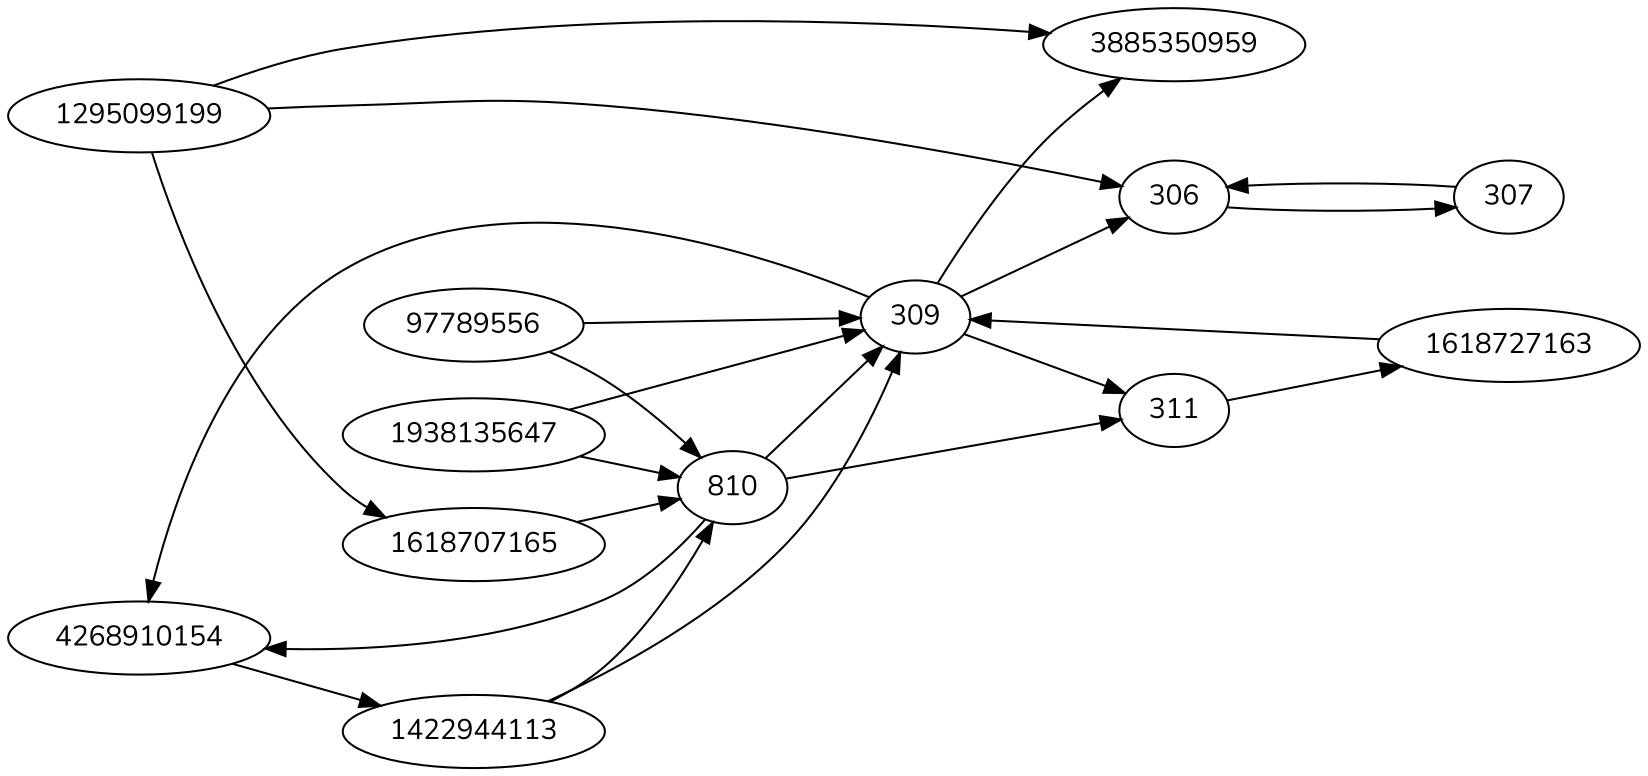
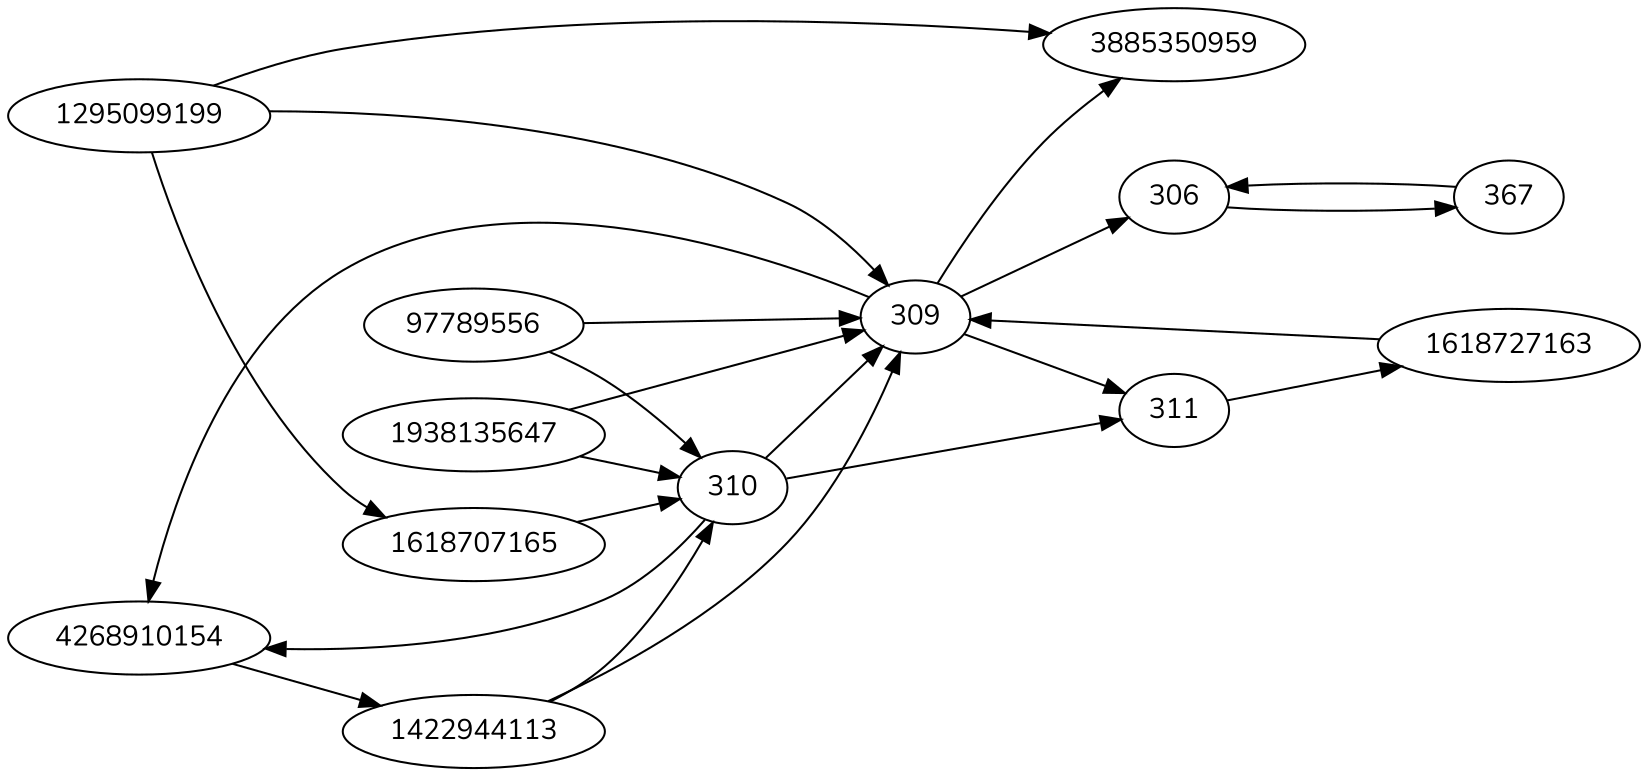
(687, 114) -> (588, 141)
(1509, 197) -> (1509, 197)
(733, 488) -> (733, 488)
